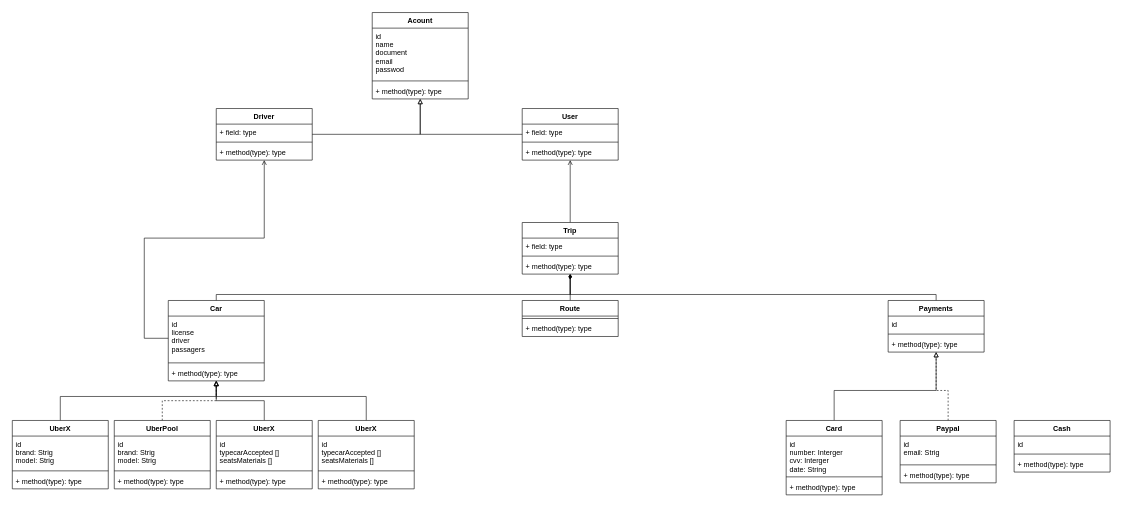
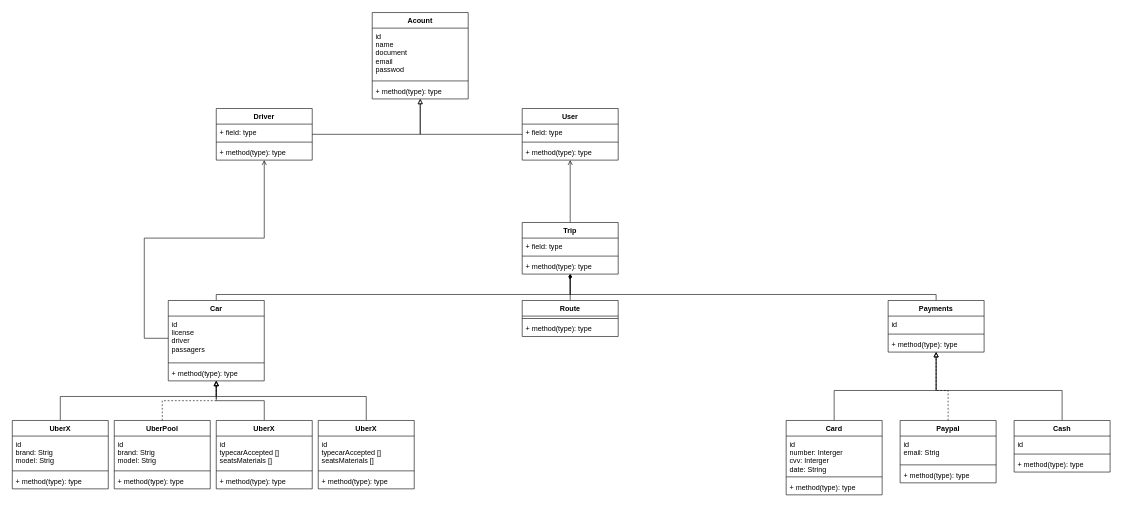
none -> (1021, 390)
